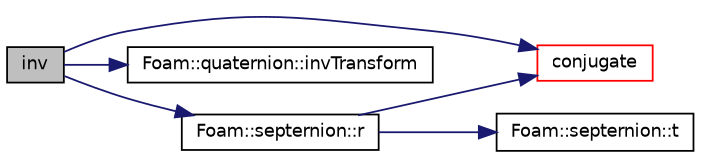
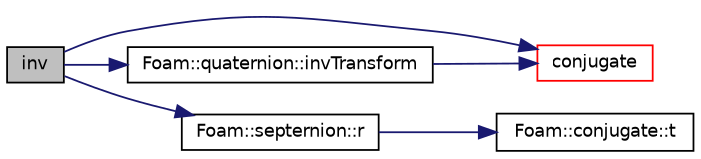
(439, 97) -> (476, 64)
(595, 132) -> (595, 132)
